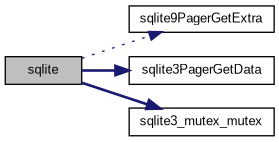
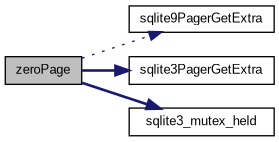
(43, 71) -> (43, 71)
(202, 71) -> (202, 71)
(202, 122) -> (202, 122)
